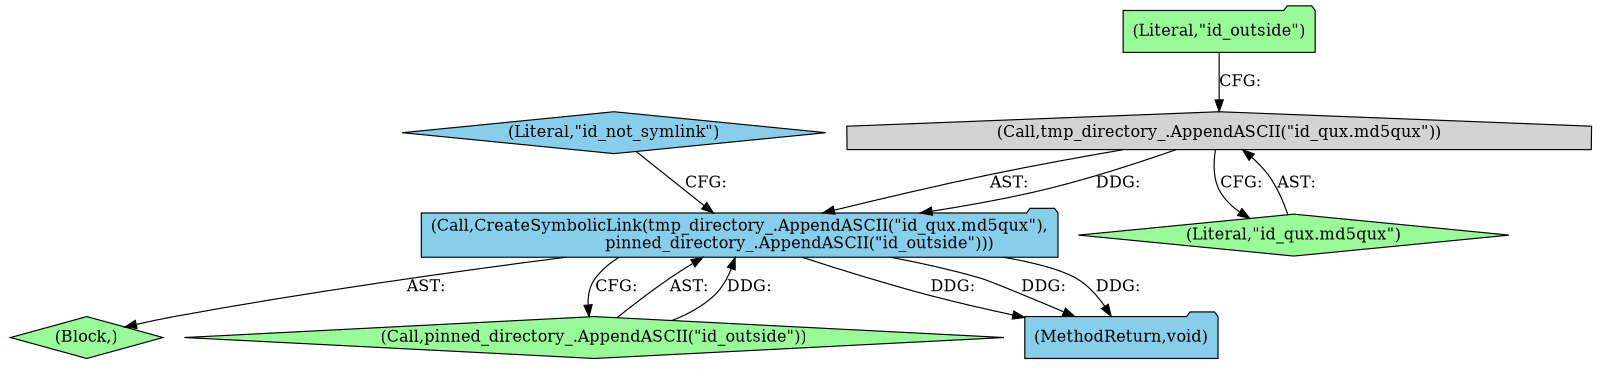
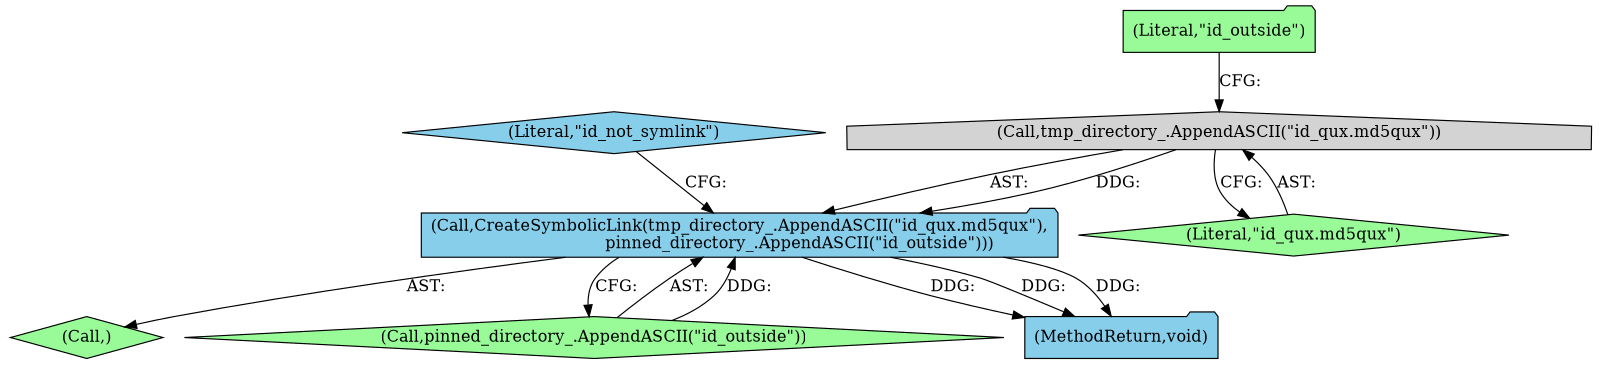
(87, 338) -> (87, 338)
